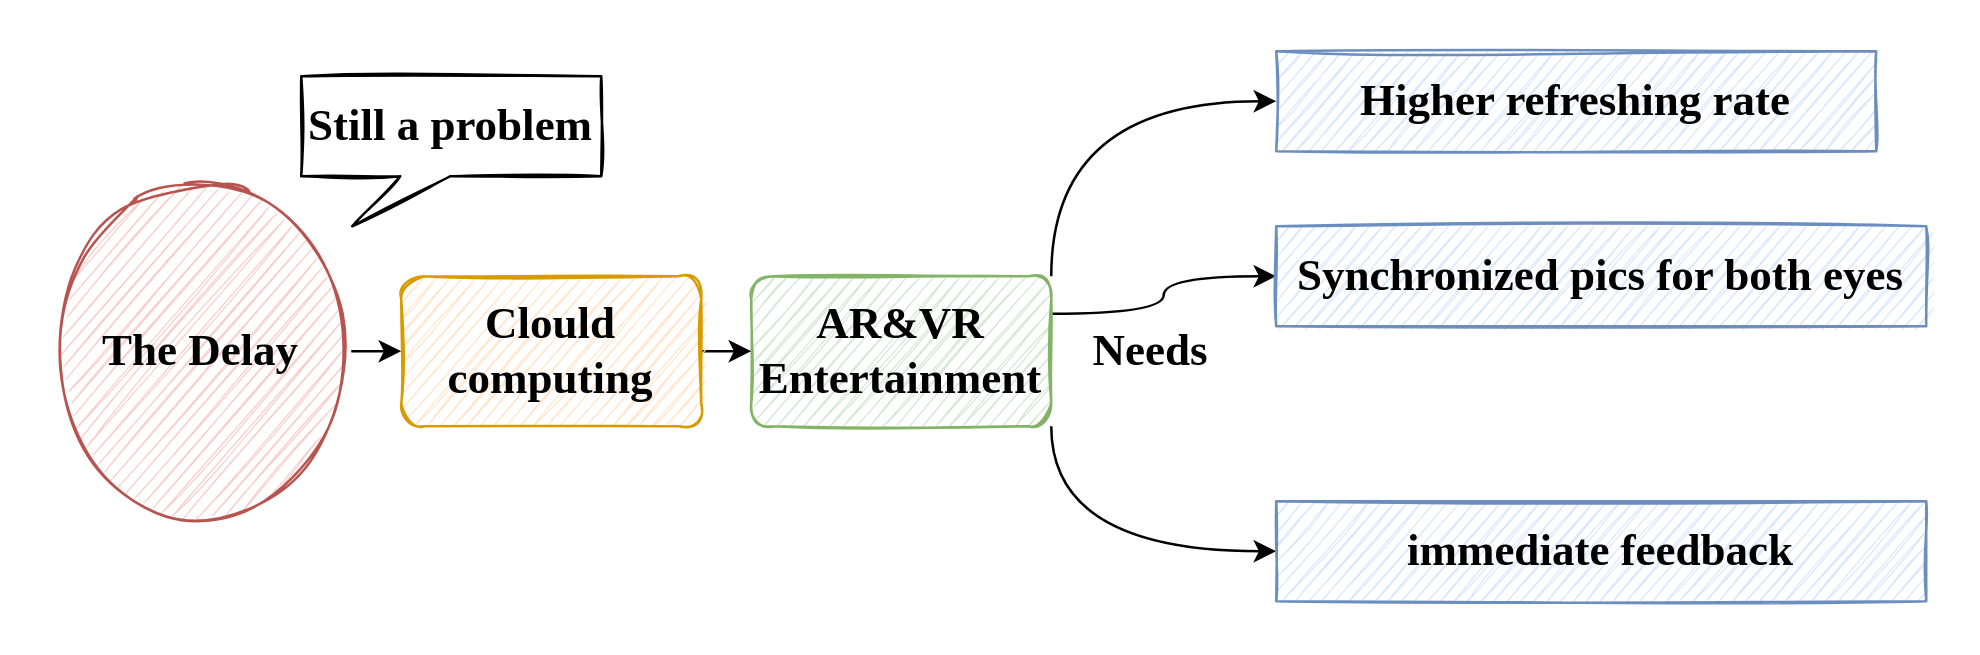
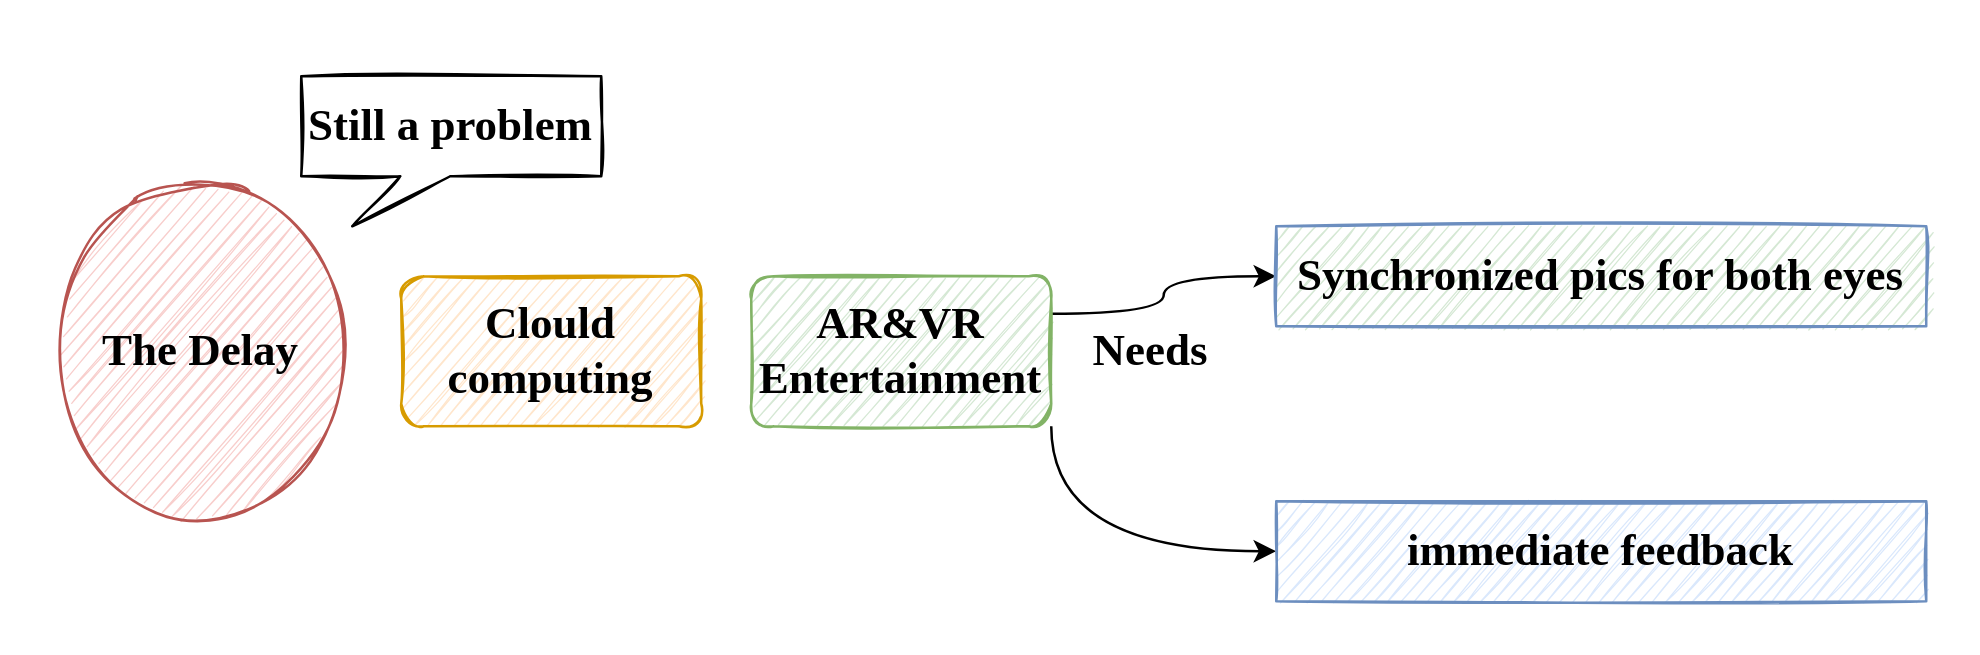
(1576, 101) -> none
(1111, 140) -> none
(1601, 276) -> (1601, 276)
(382, 351) -> none
(727, 351) -> none
